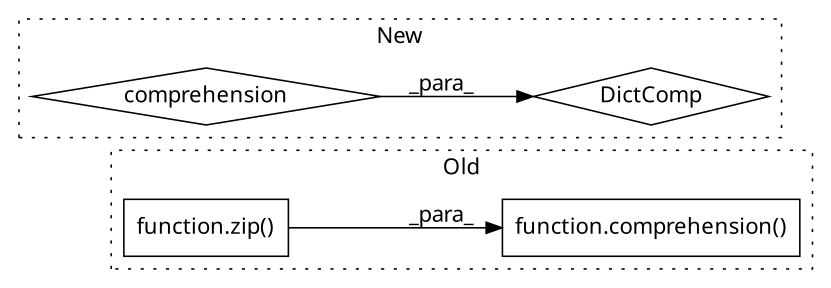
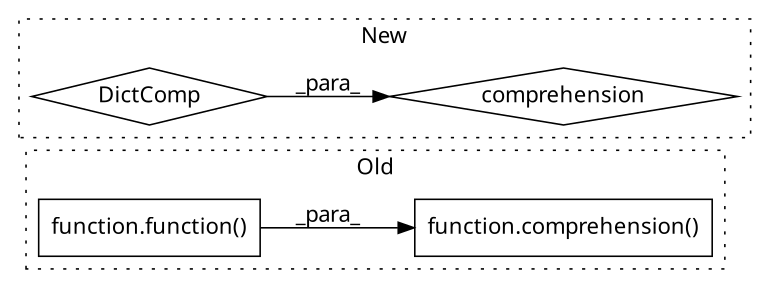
(449, 96) -> (320, 96)
(206, 228) -> (149, 228)
